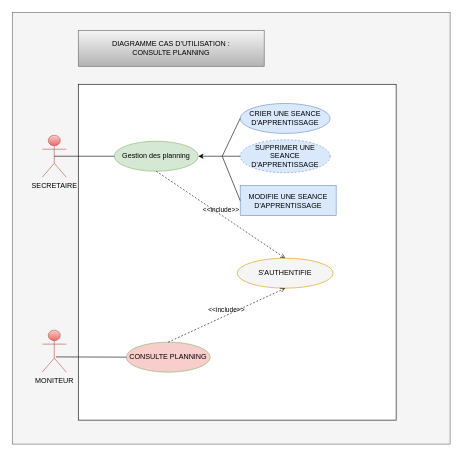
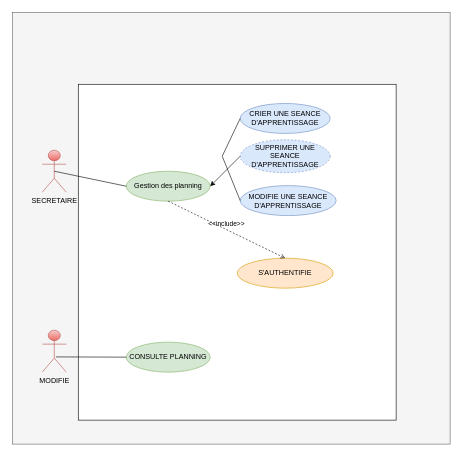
(171, 48) -> none
(54, 156) -> (54, 171)
(156, 156) -> (168, 186)
(288, 201) -> (288, 201)
(285, 273) -> (285, 273)
(196, 330) -> none
(168, 357) -> (168, 357)
(55, 381) -> (55, 381)
